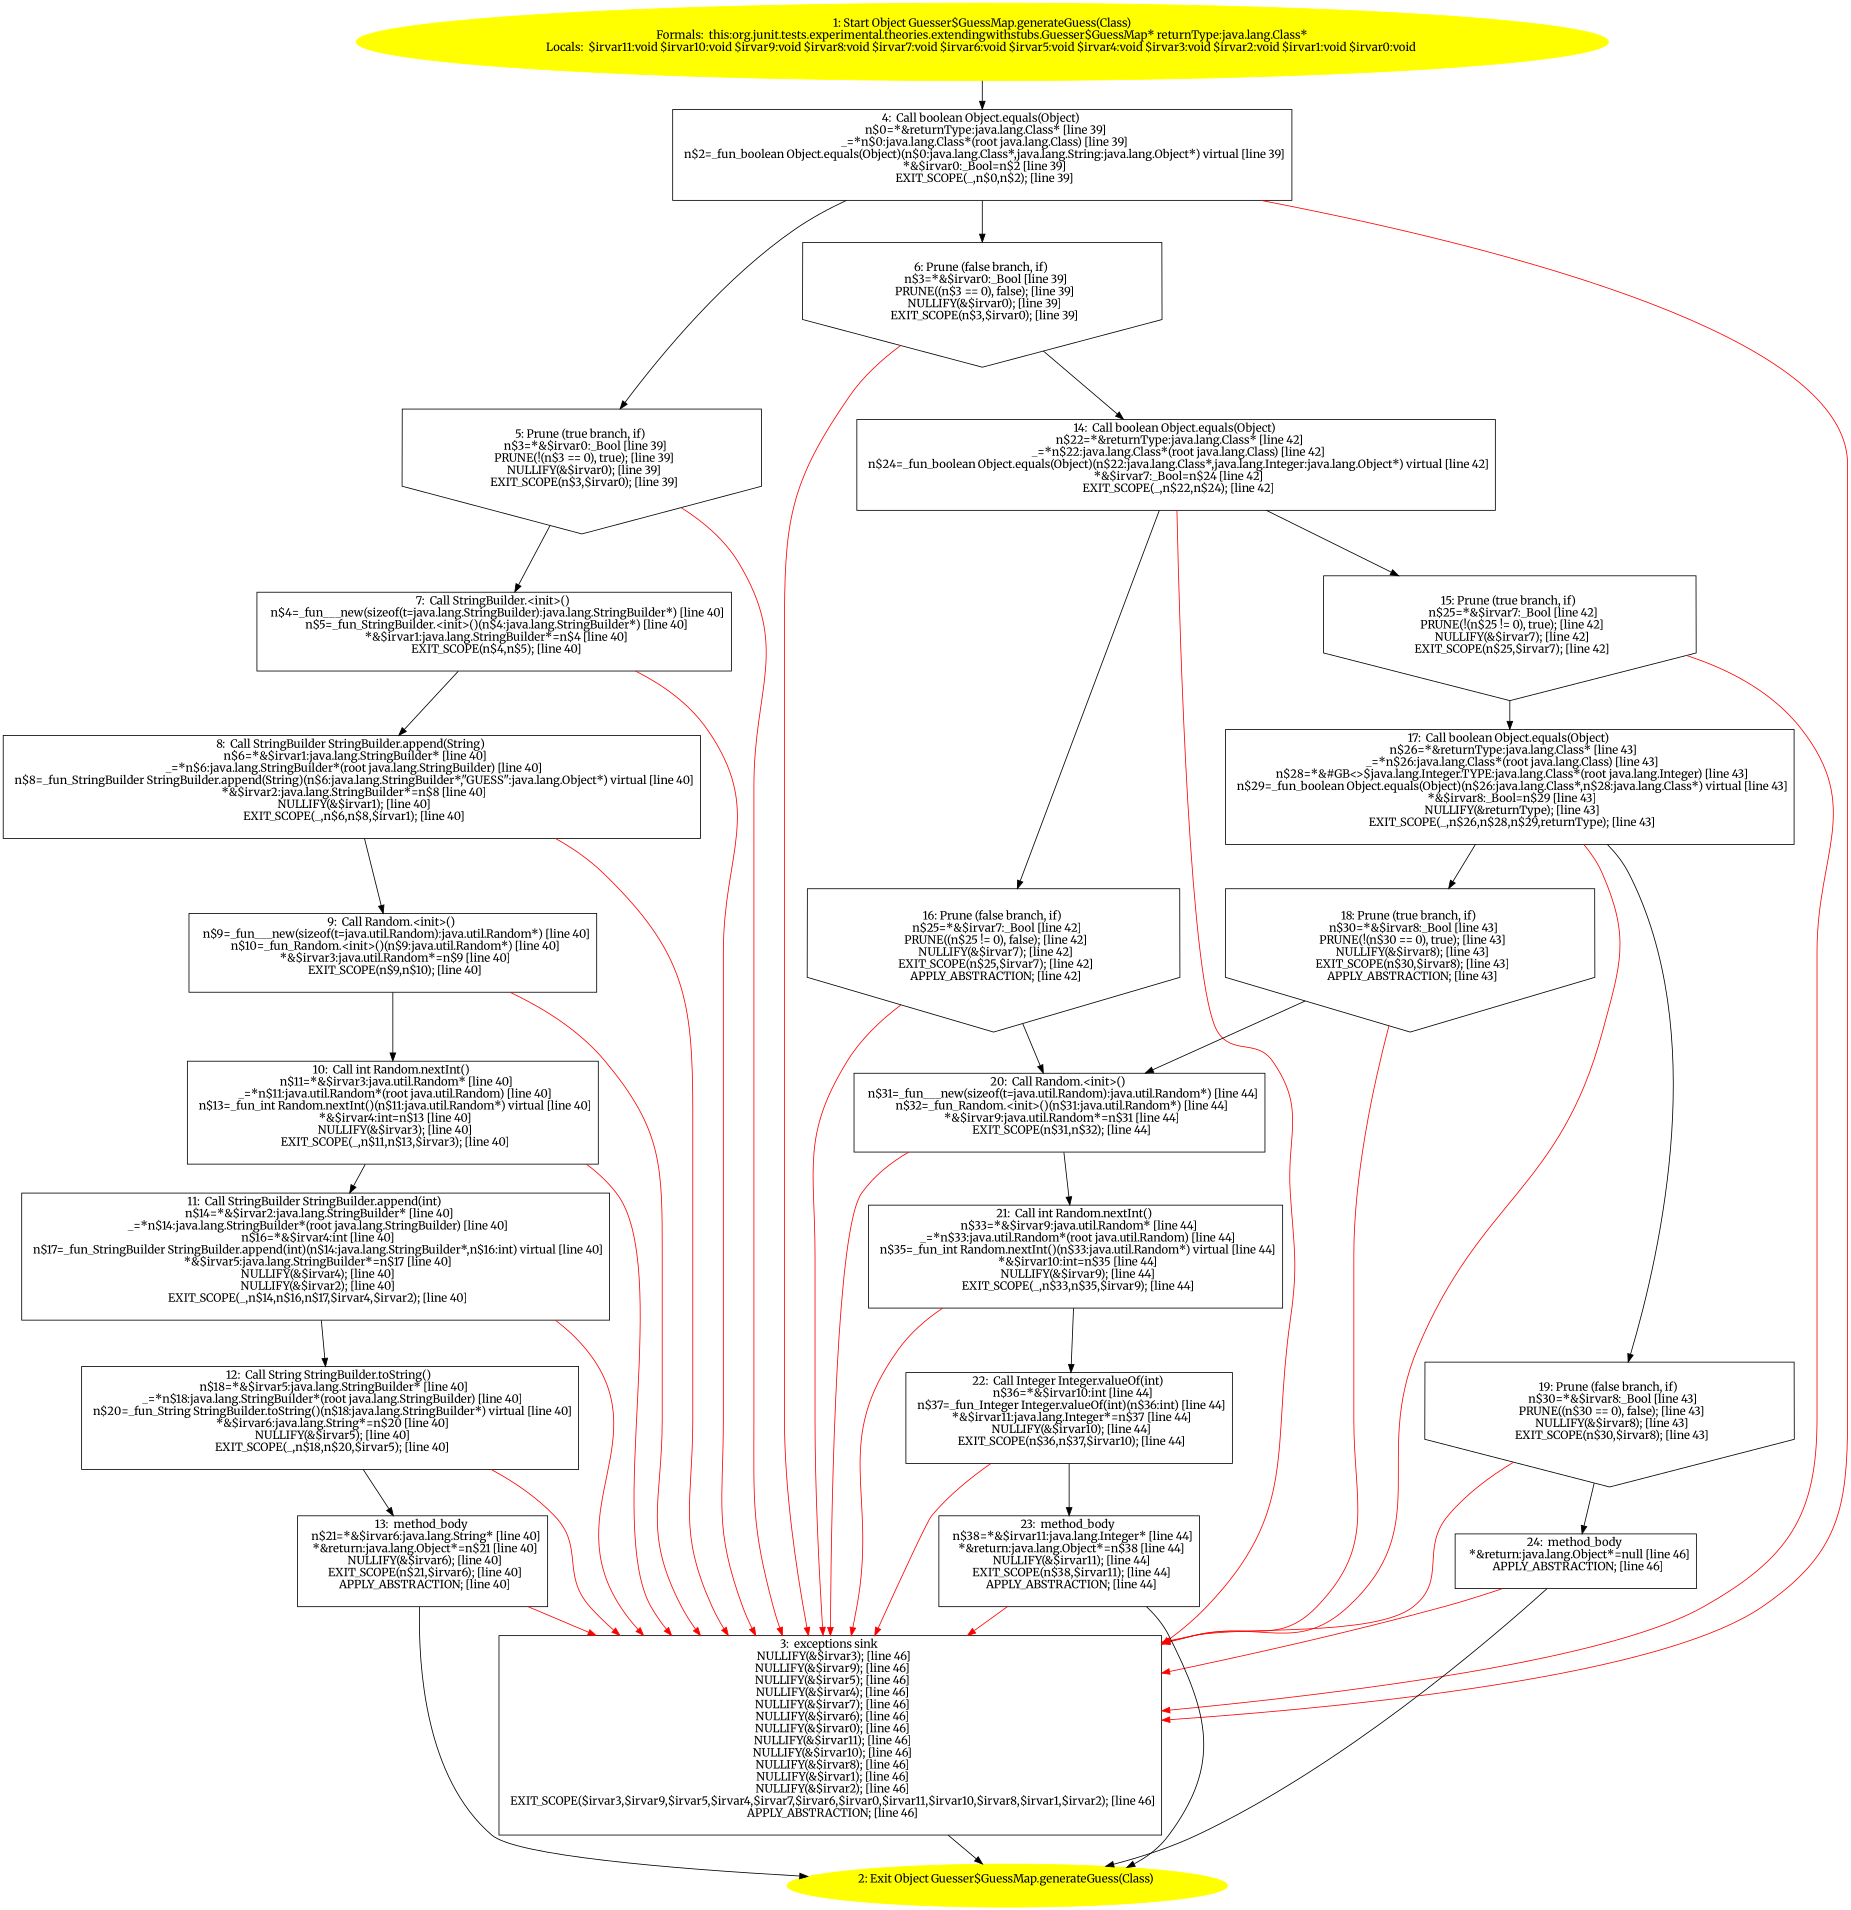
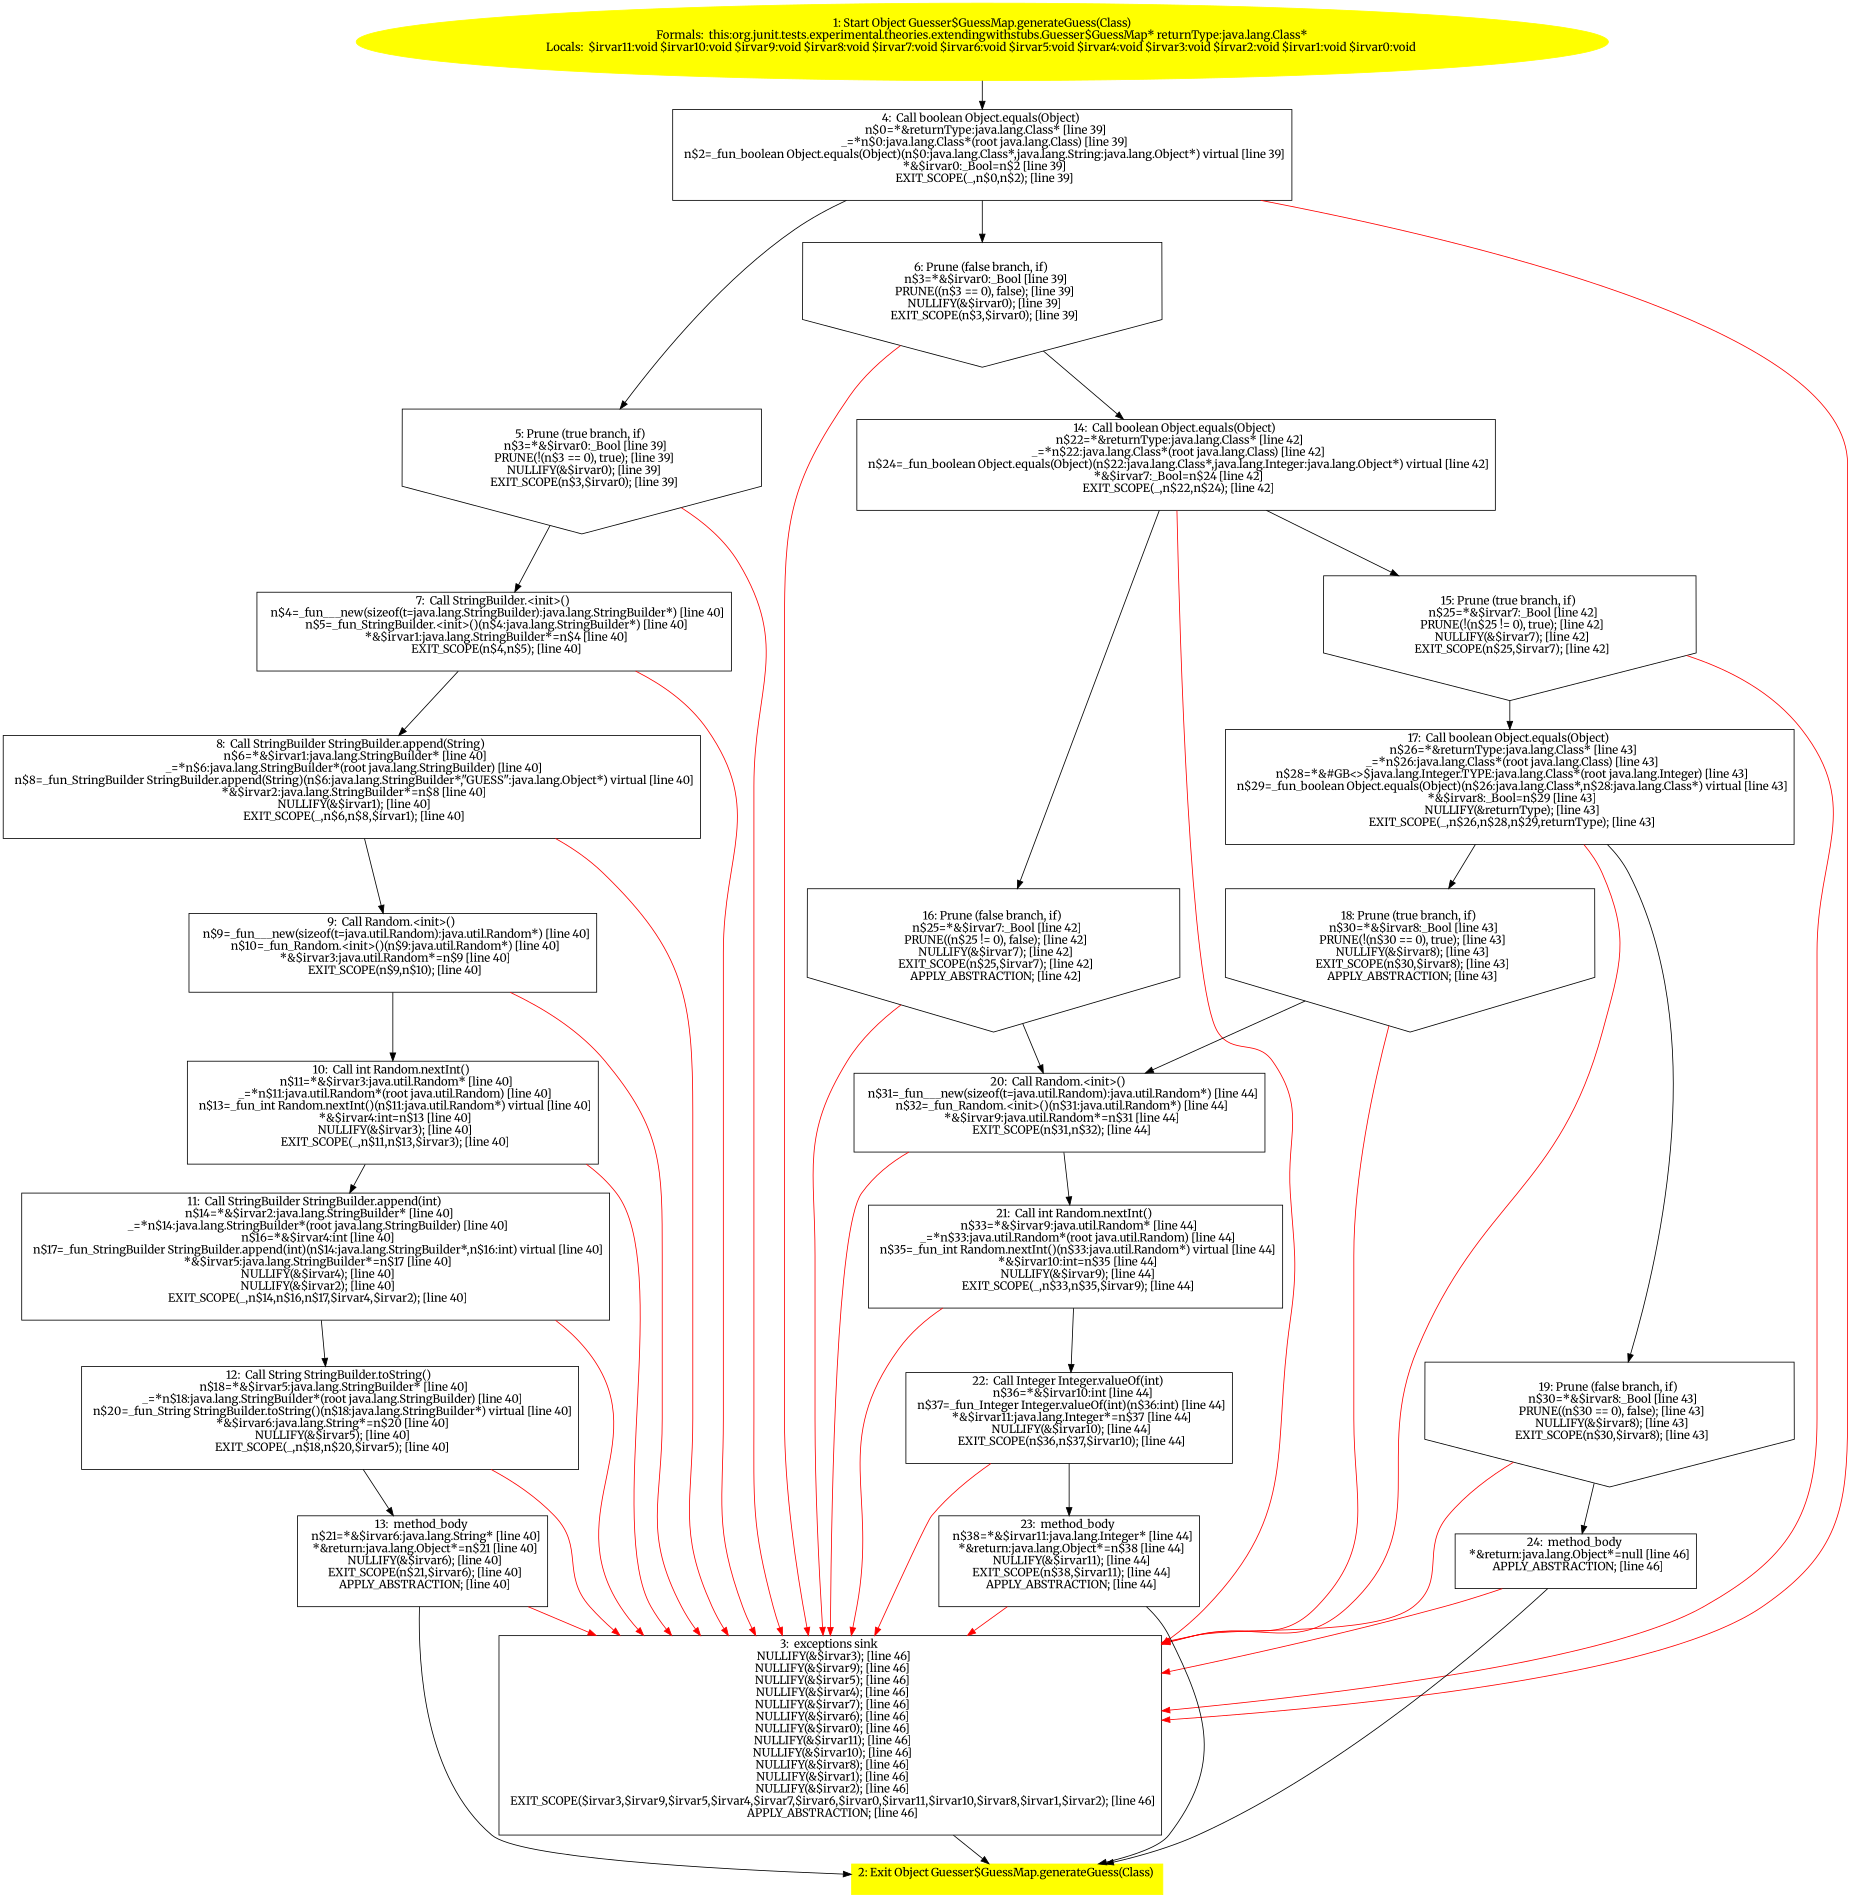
(1007, 1886) -> (1007, 1879)
